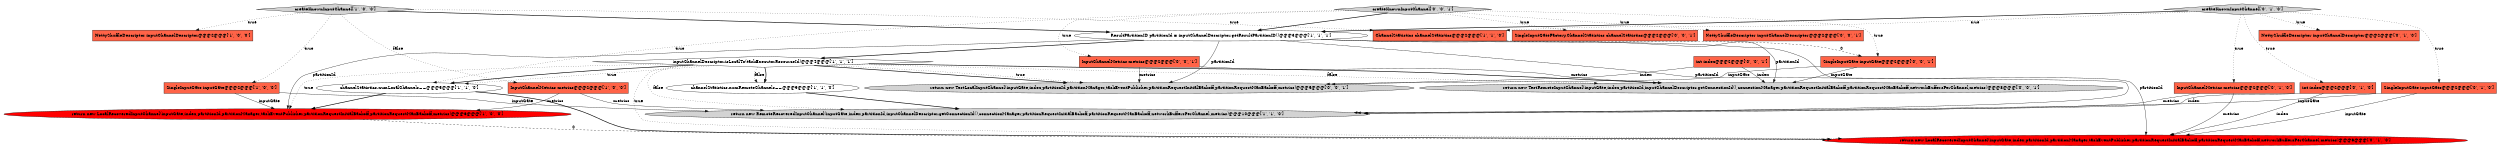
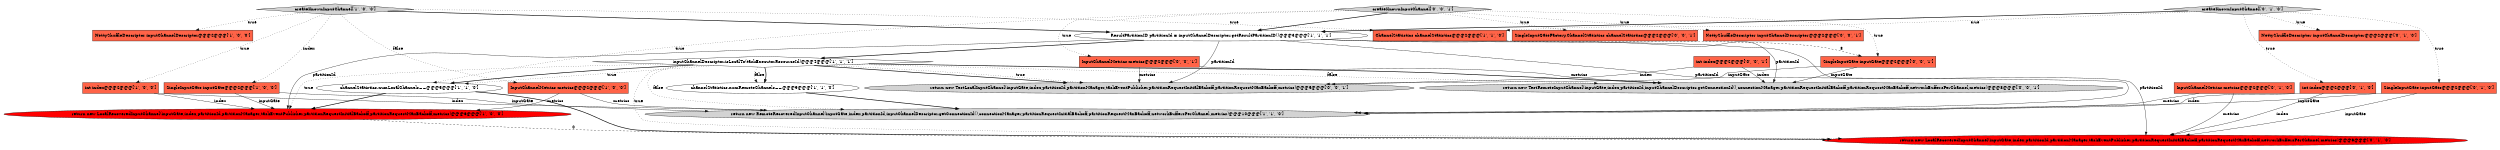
(2234, 47) -> none
(309, 49) -> (309, 49)
(1842, 49) -> (1842, 49)
none -> (121, 88)
